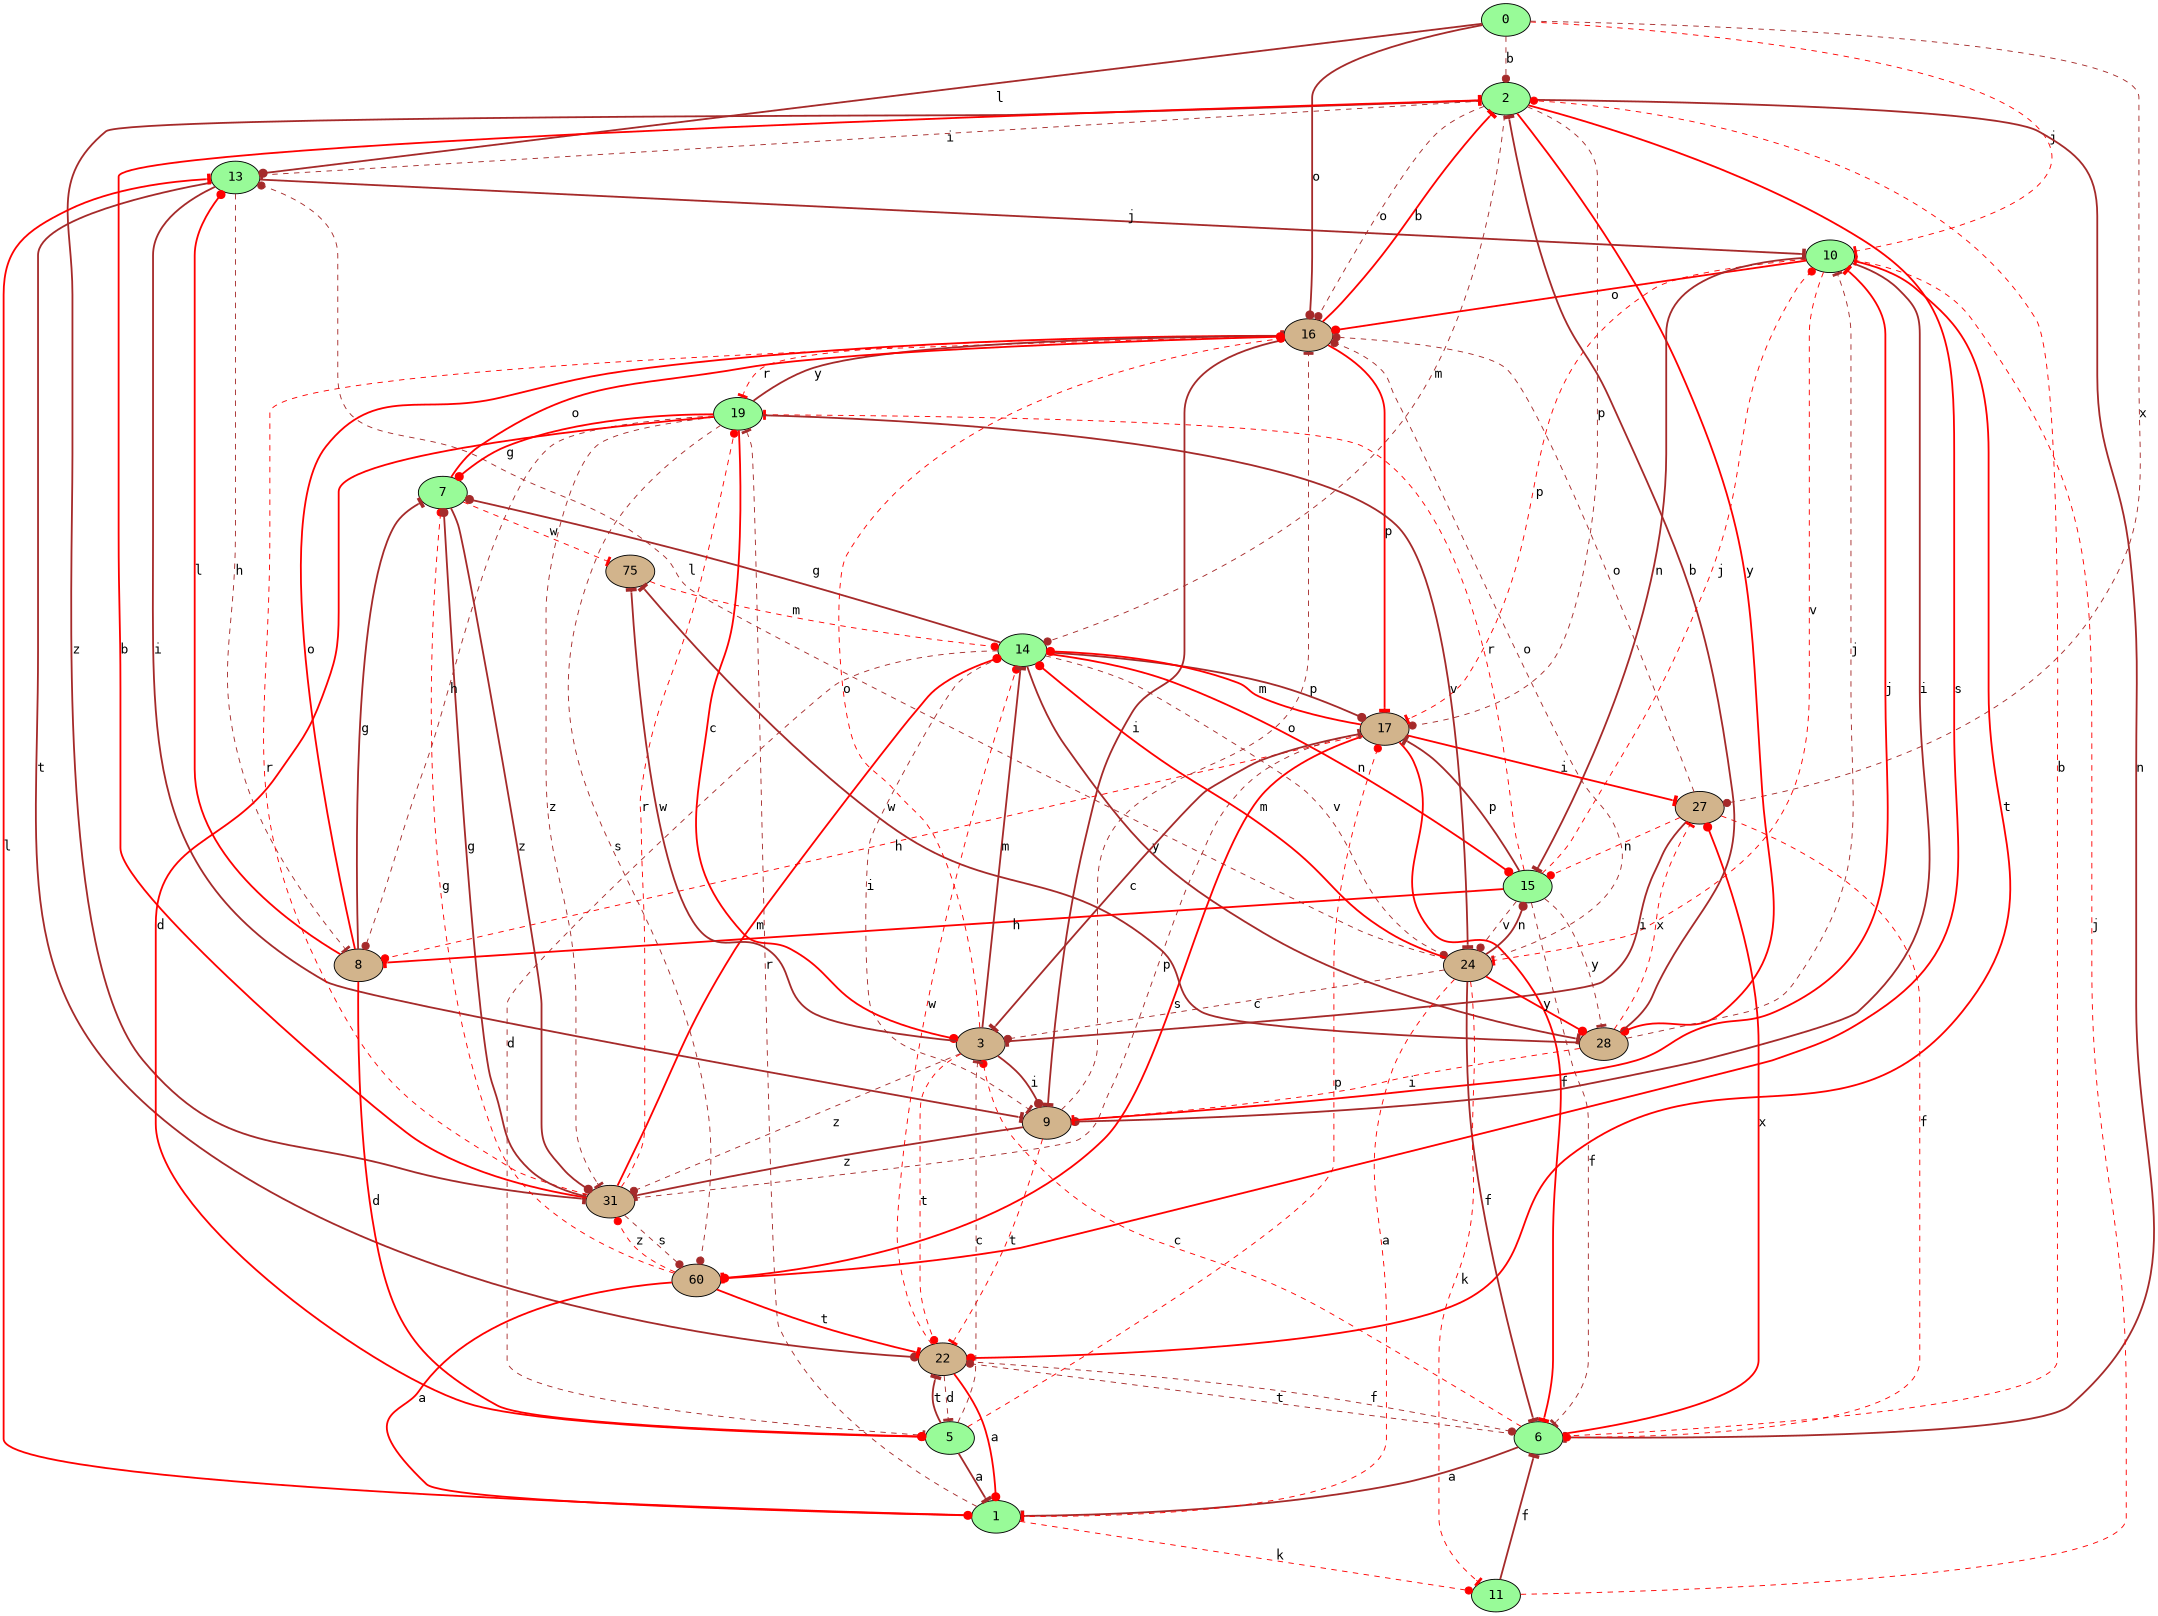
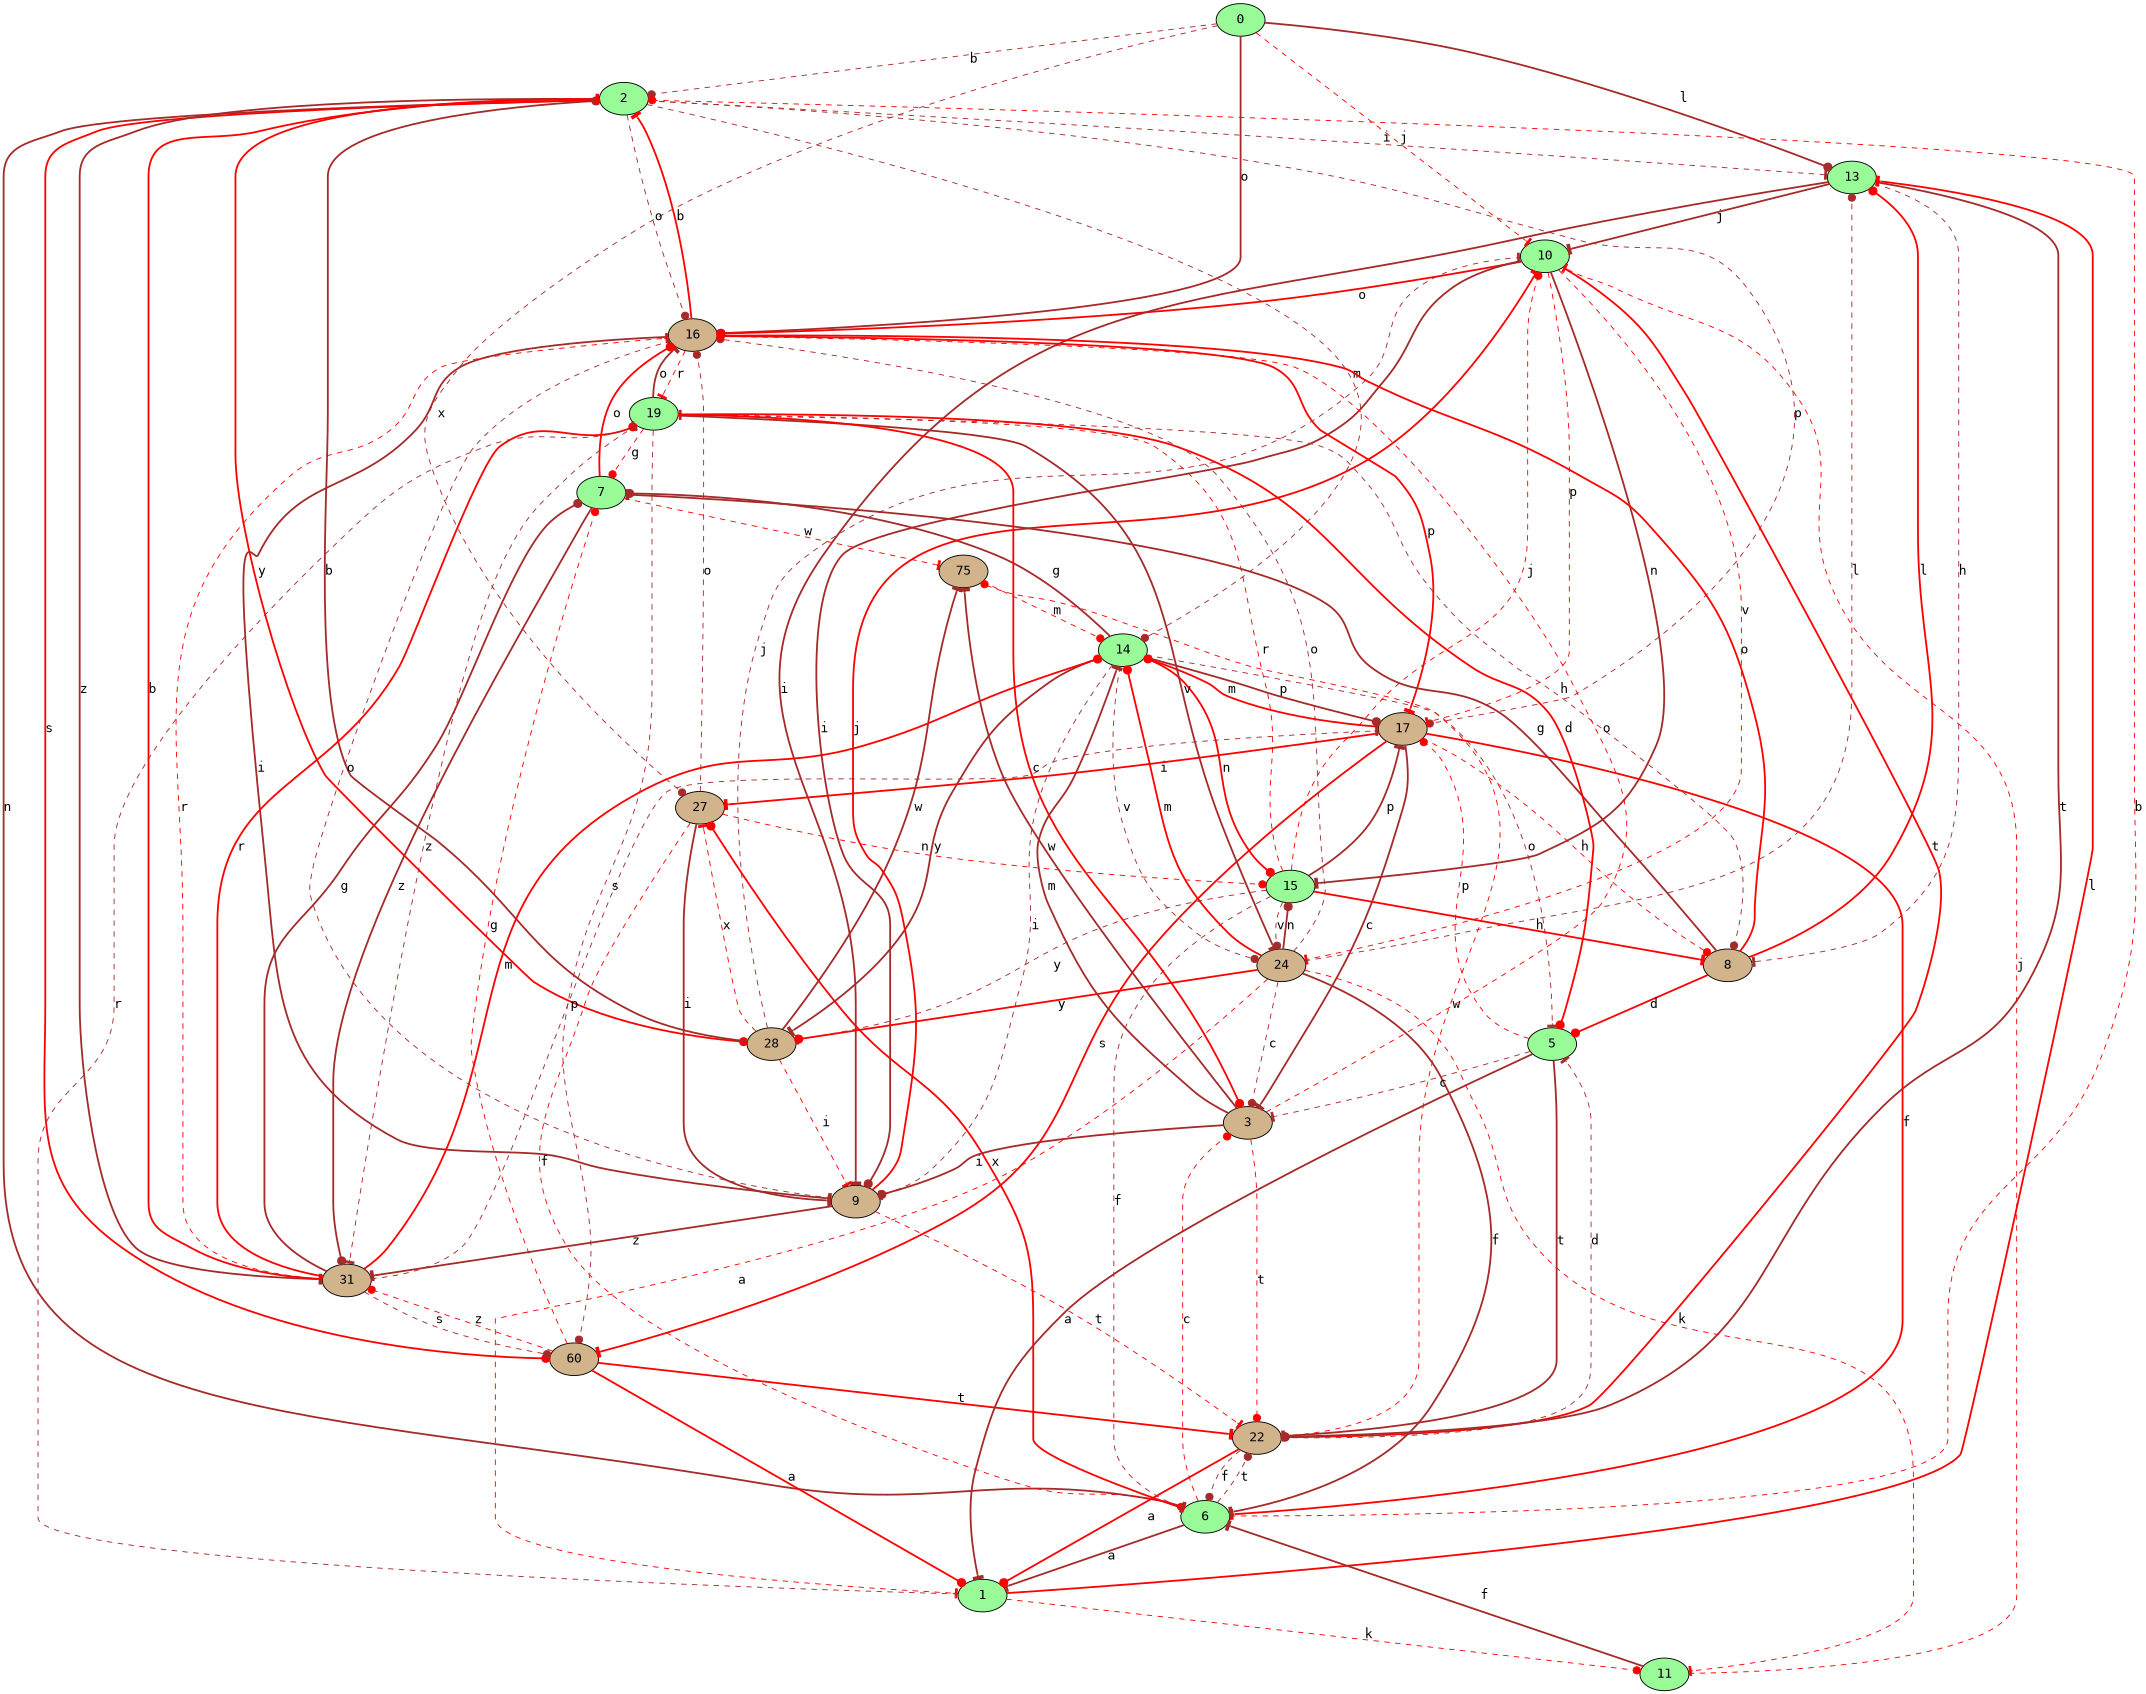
(818, 374) -> (663, 374)
(589, 424) -> (629, 450)
(1686, 578) -> (325, 579)
(640, 809) -> (273, 798)
(927, 1008) -> (1492, 884)
(1399, 1009) -> (684, 1062)
(511, 1044) -> (1532, 847)
(799, 1121) -> none
